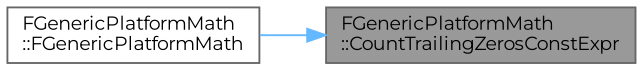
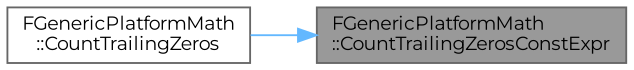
(133, 35) -> (129, 35)
